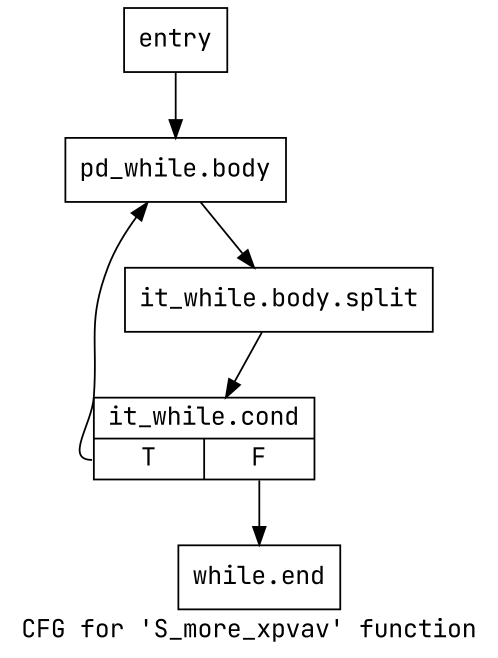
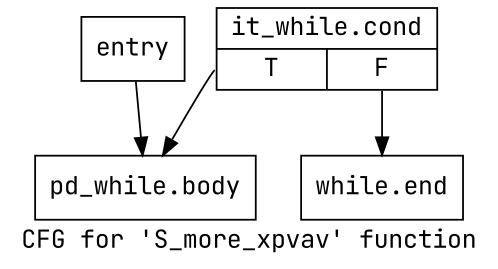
(279, 300) -> none
